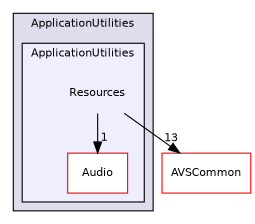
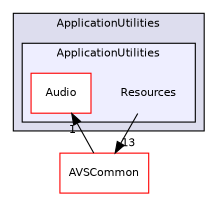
(98, 128) -> (85, 138)
